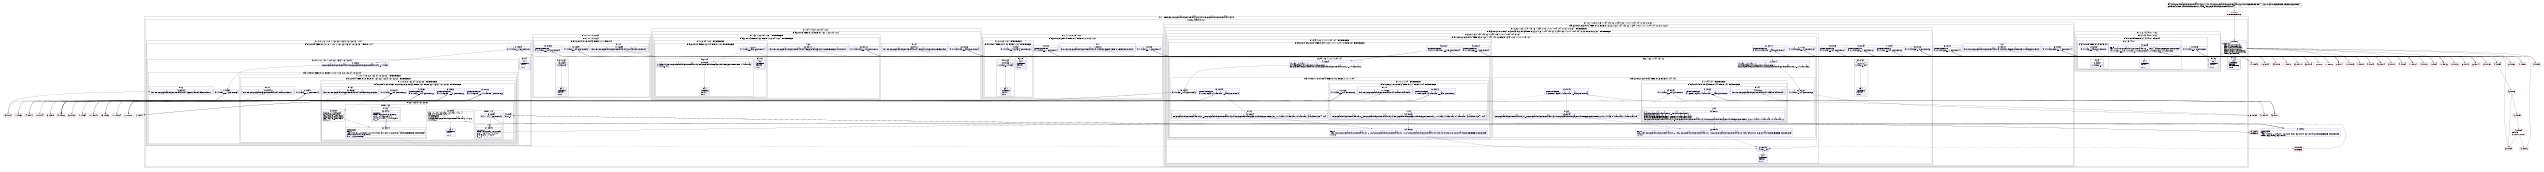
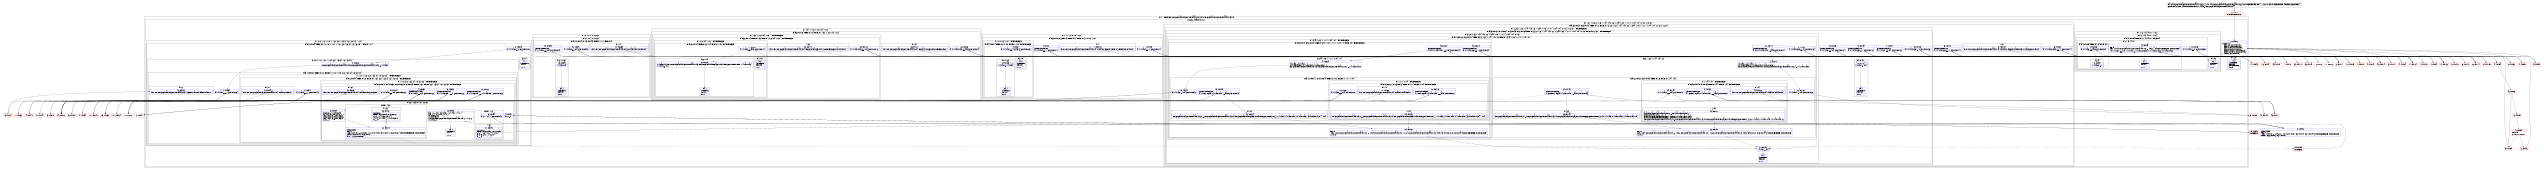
(416, 91) -> (416, 91)
